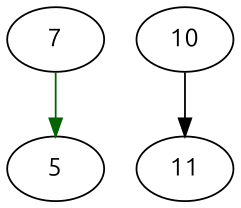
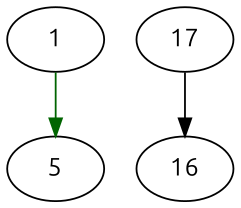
(56, 40) -> (56, 40)
(185, 40) -> (185, 40)
(185, 169) -> (185, 169)
